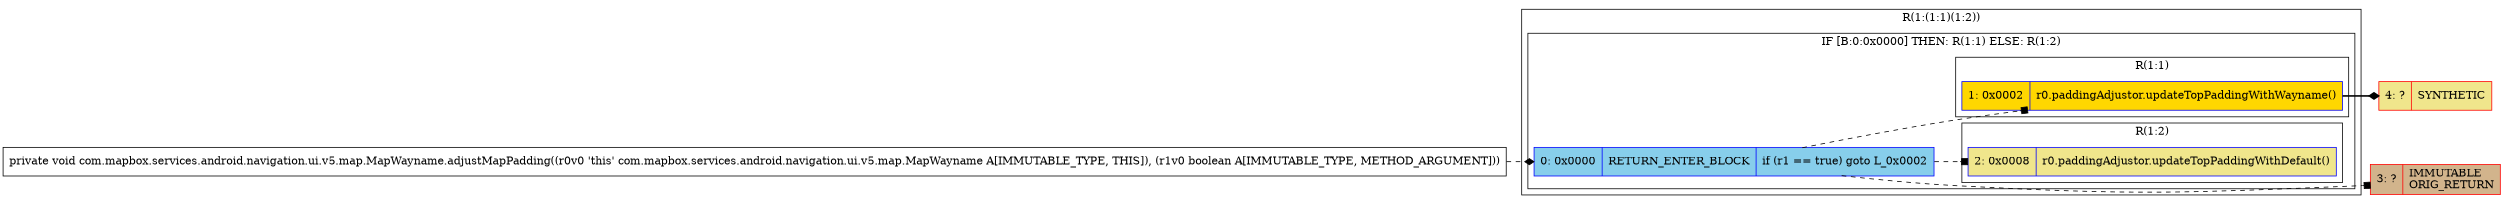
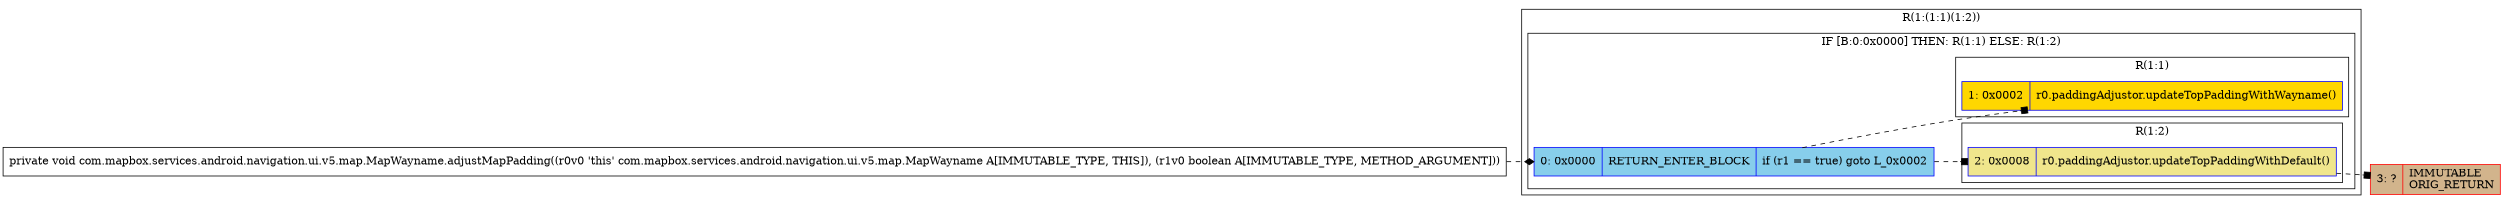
(2435, 96) -> none
(2102, 192) -> (2349, 174)
